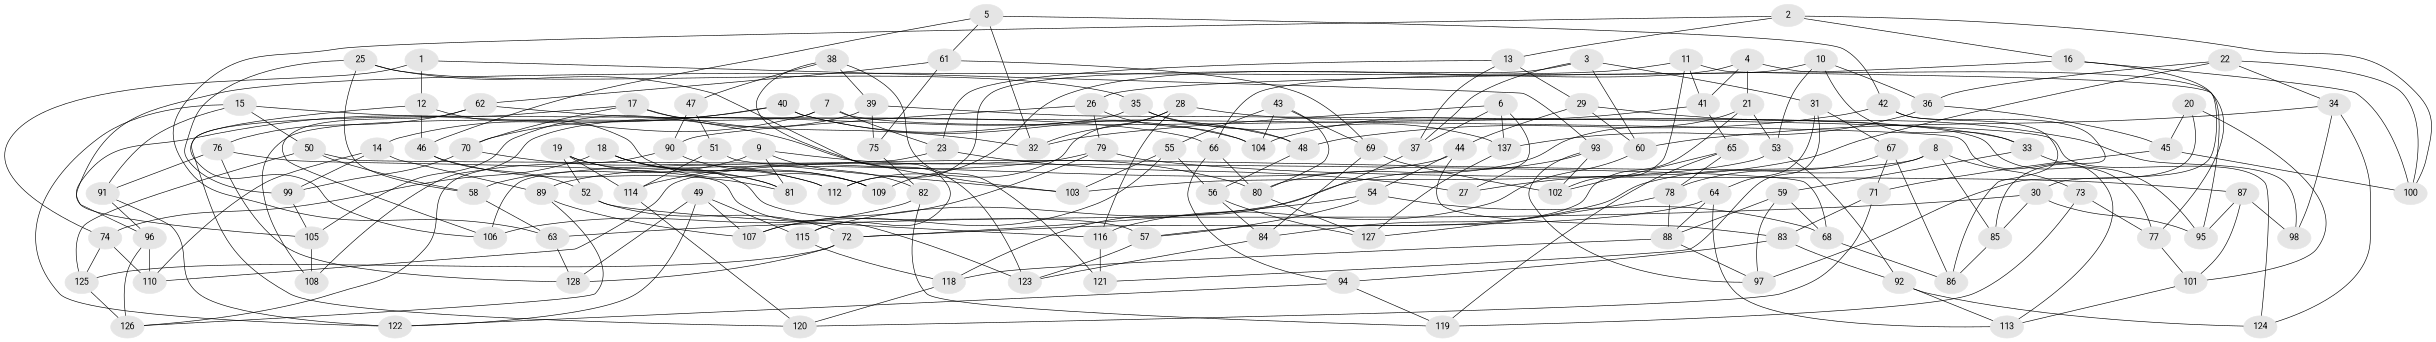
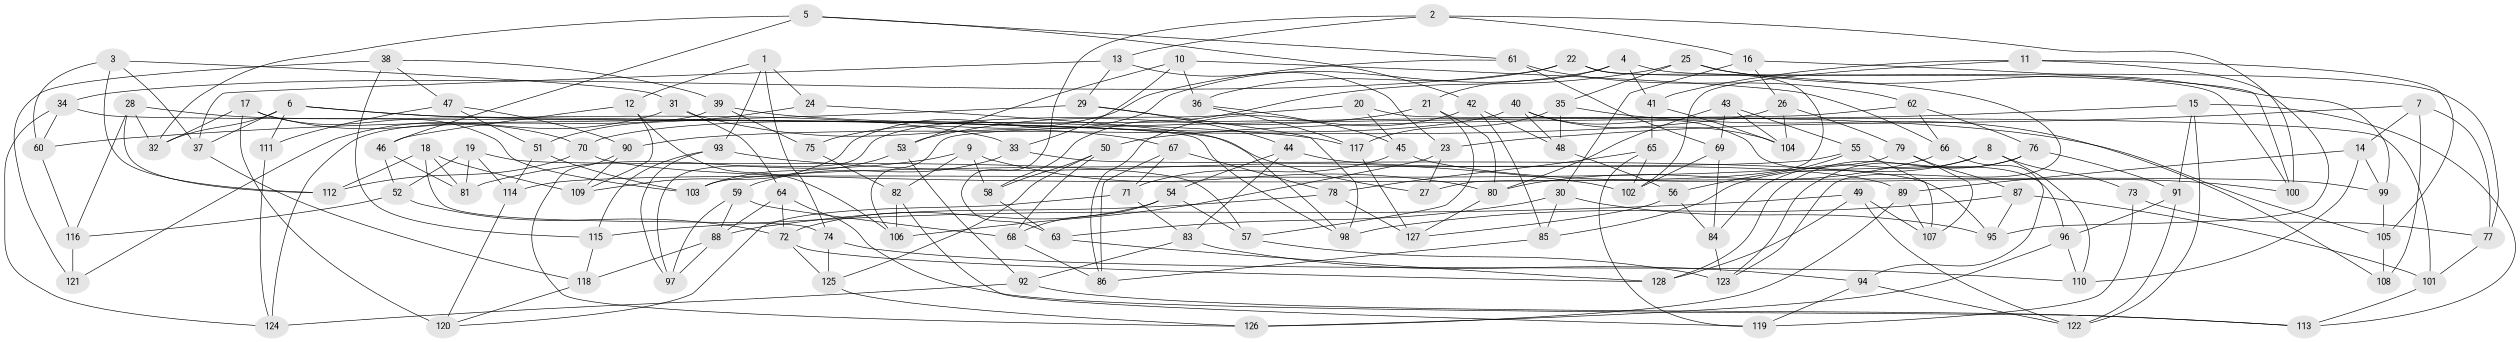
none -> (810, 104)
none -> (266, 149)
(1504, 149) -> (1357, 149)
